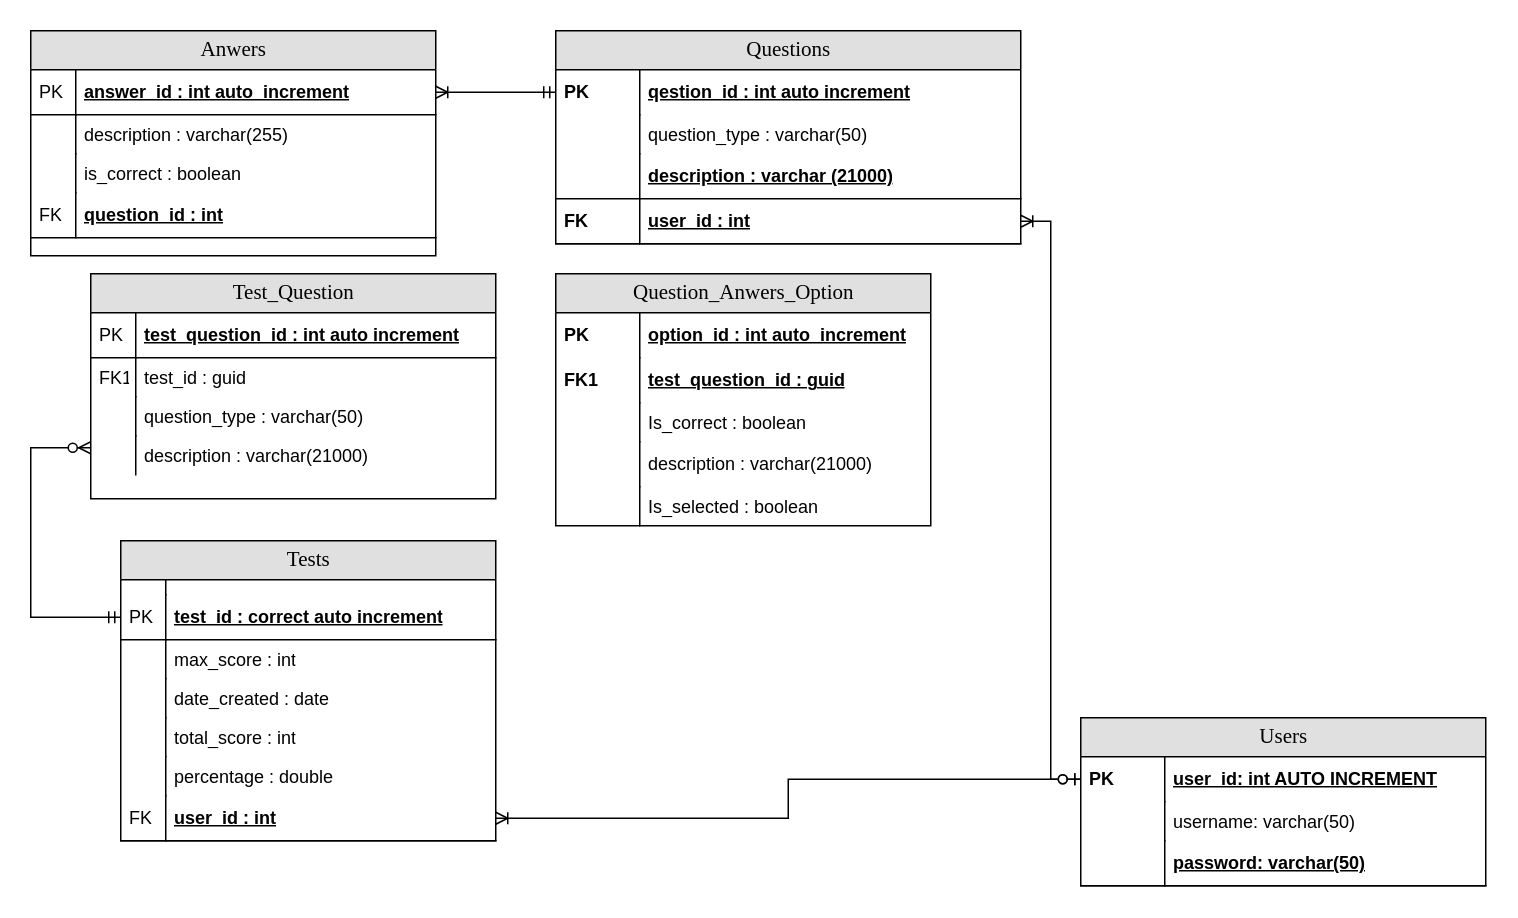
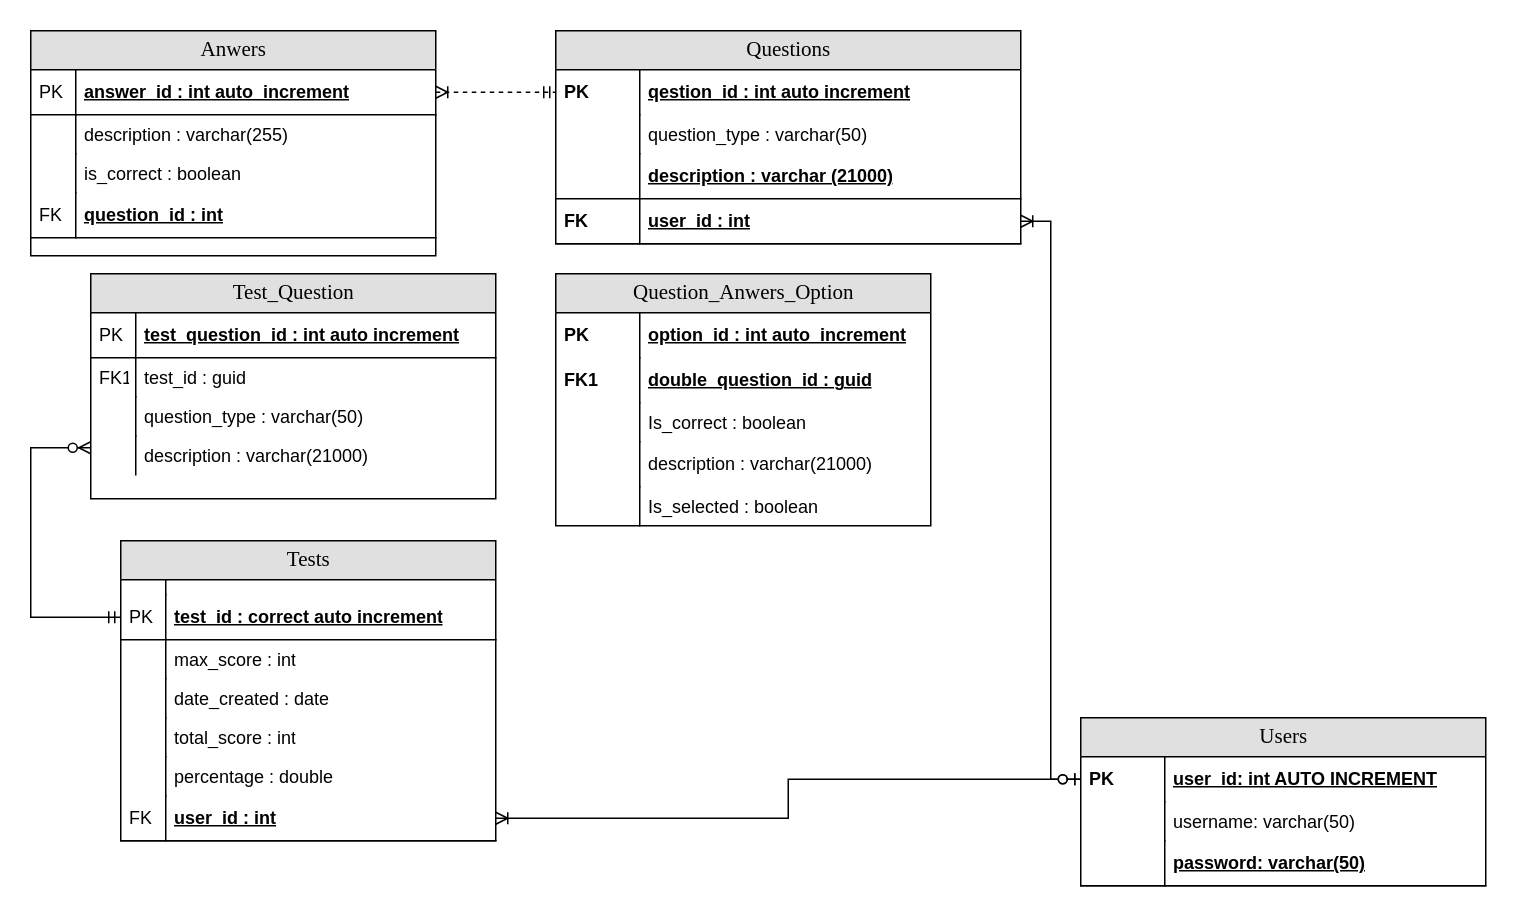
(496, 92) -> (496, 92)
(751, 380) -> (758, 380)
